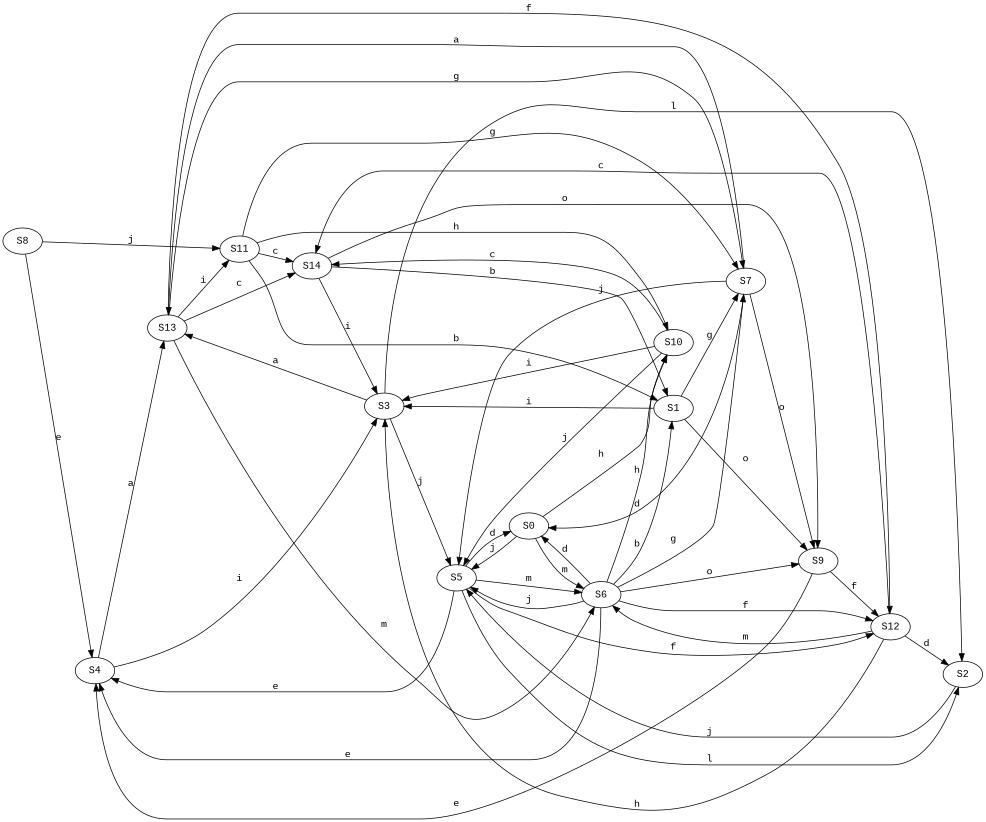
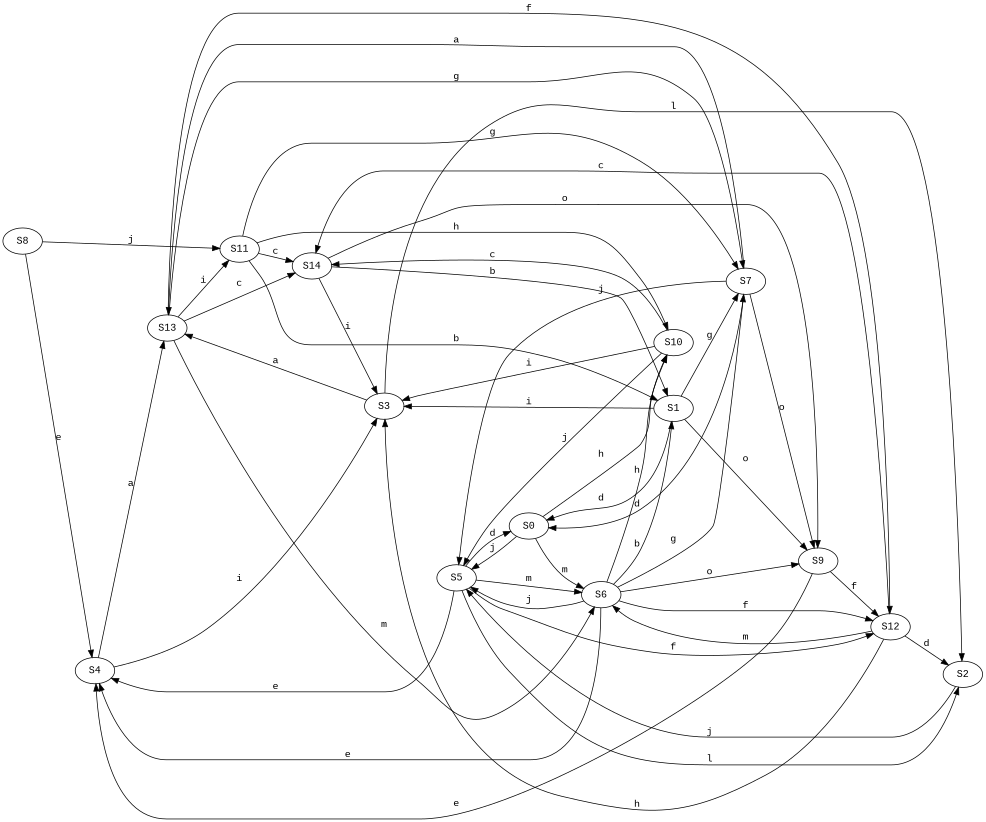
(419, 489) -> none
(569, 562) -> (627, 500)
